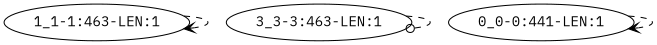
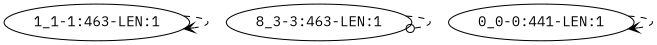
(319, 22) -> (319, 22)
